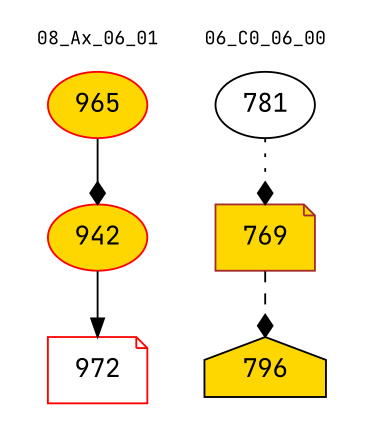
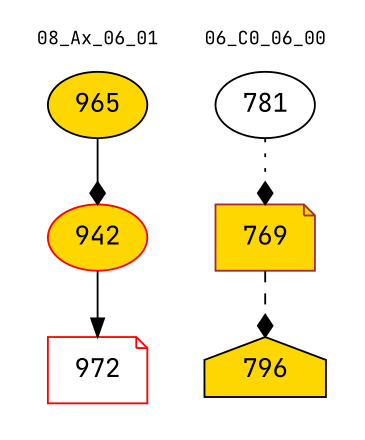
(98, 105) -> (98, 105)
